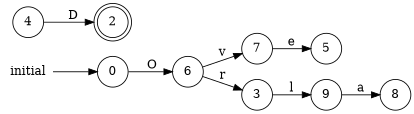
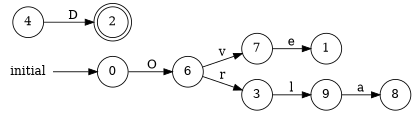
(326, 49) -> (326, 49)
